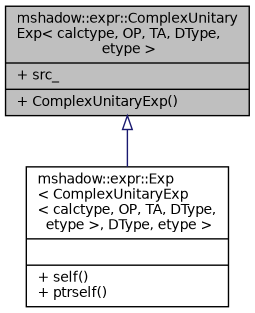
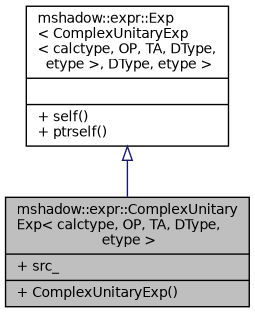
(127, 148) -> (127, 179)
